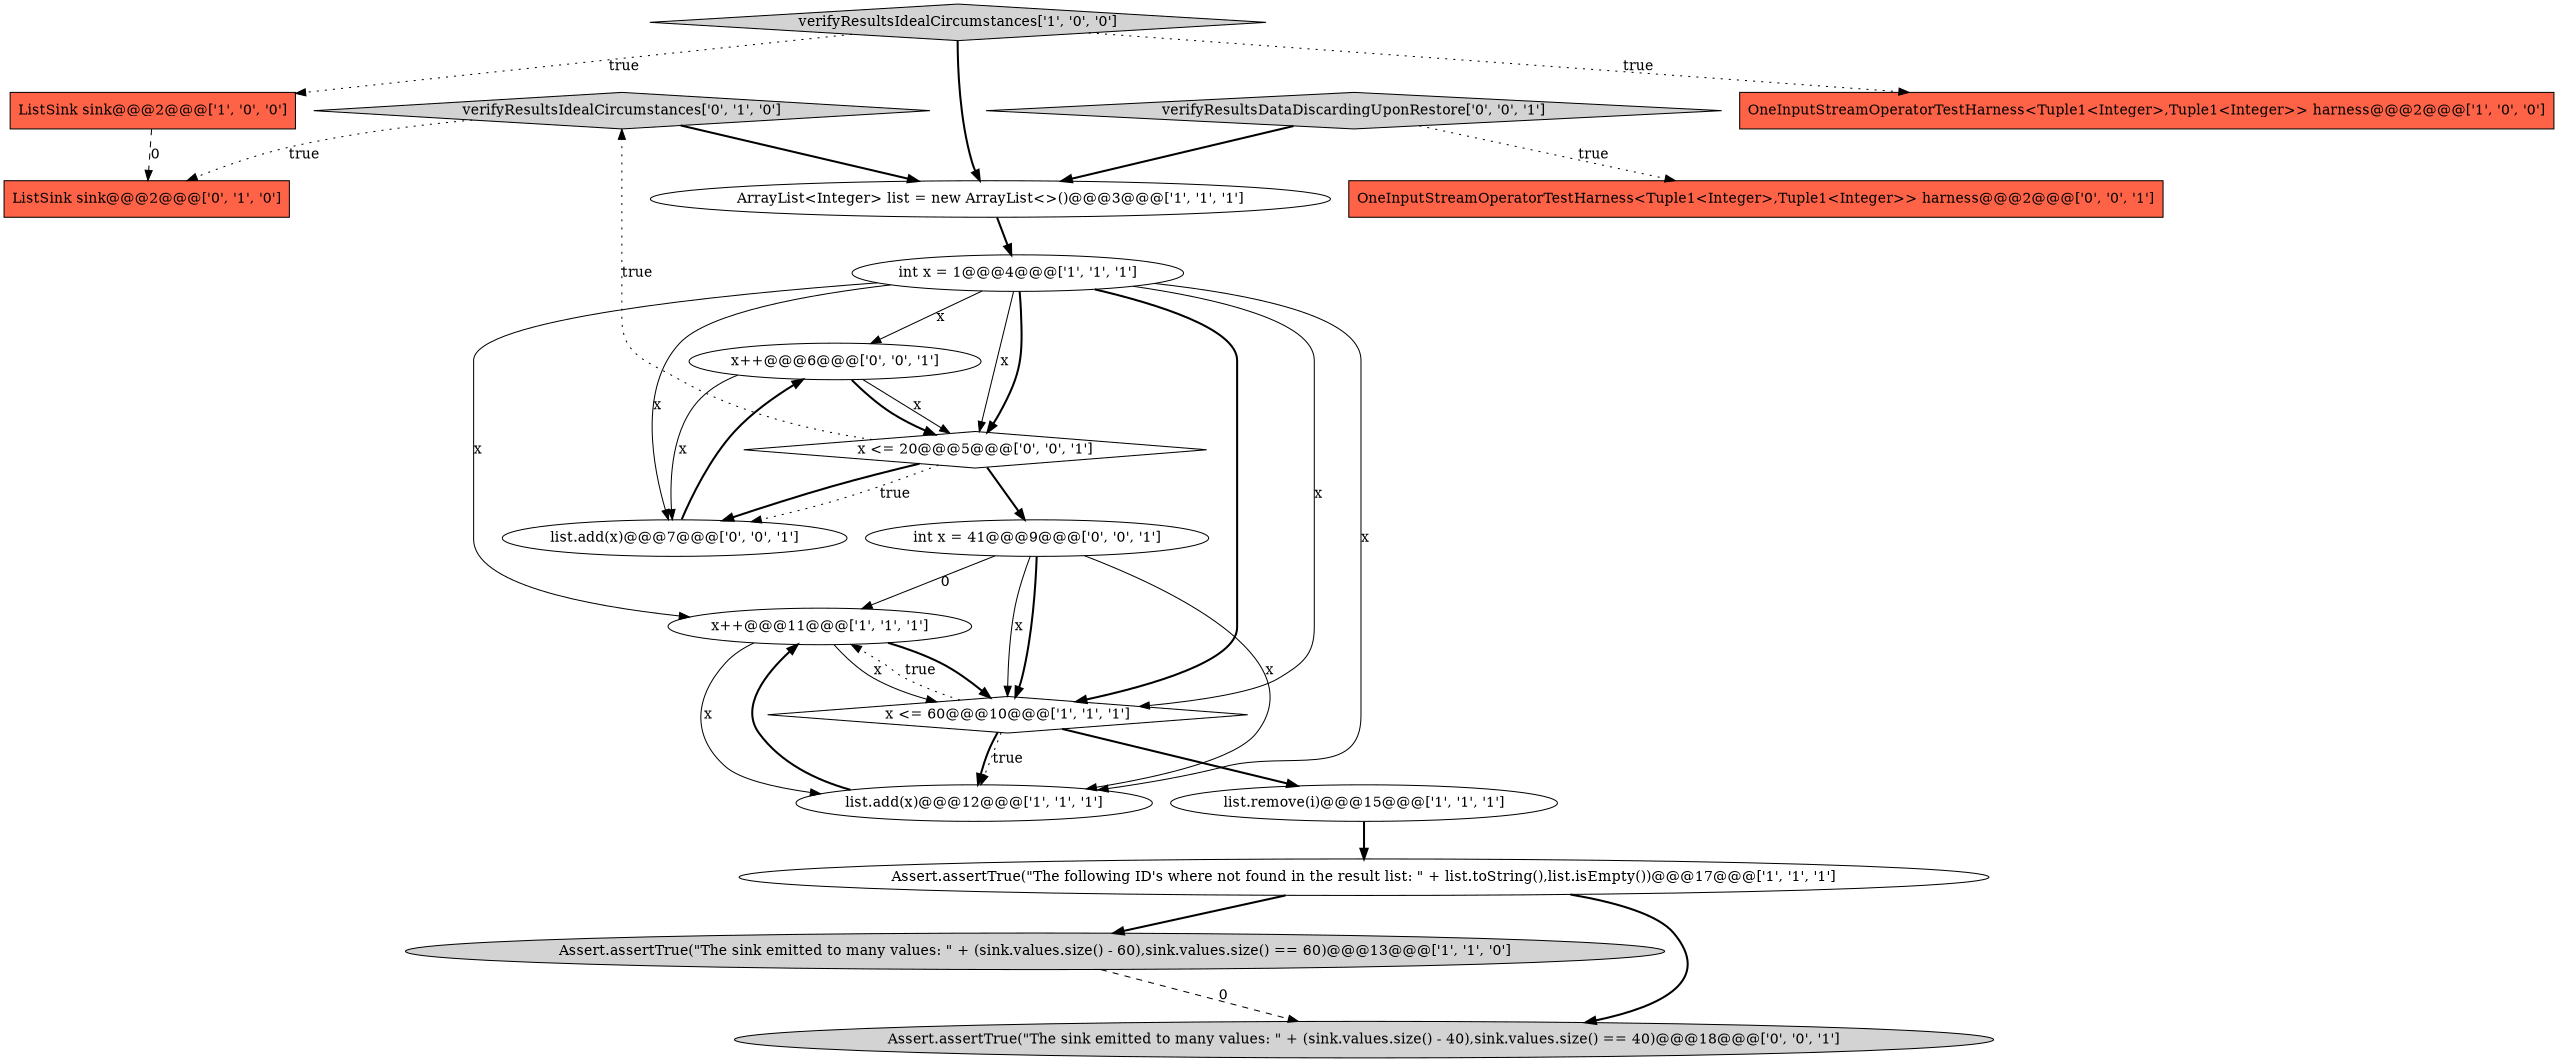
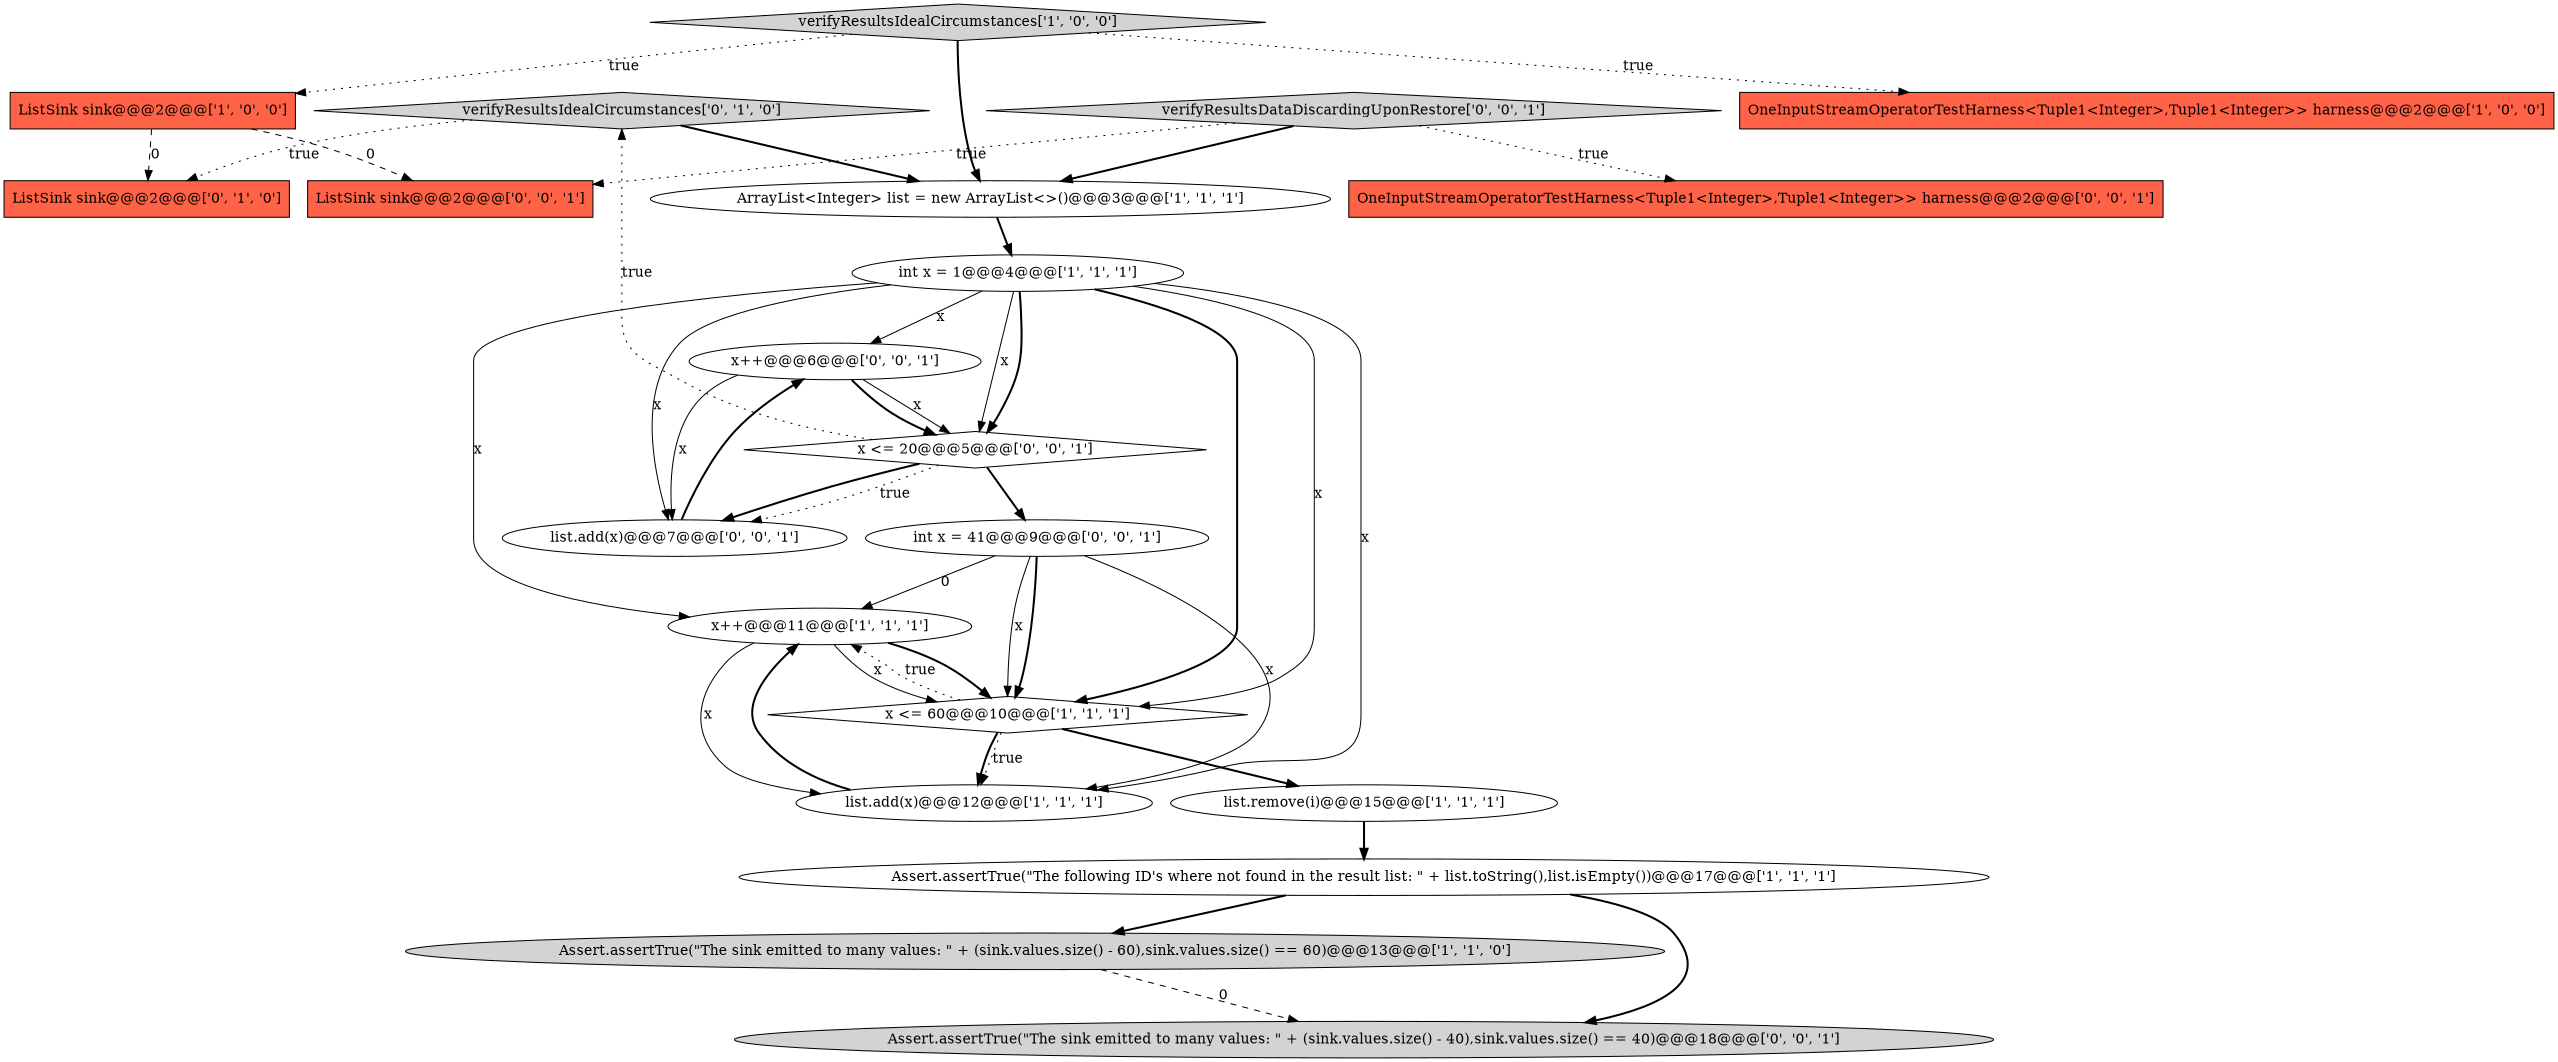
none -> (450, 199)
